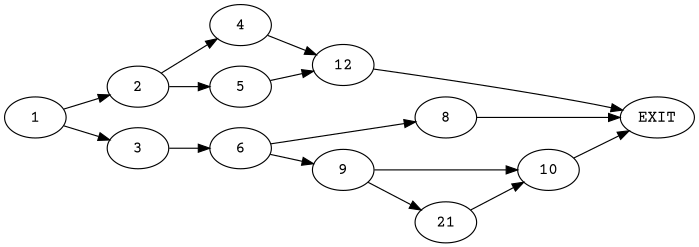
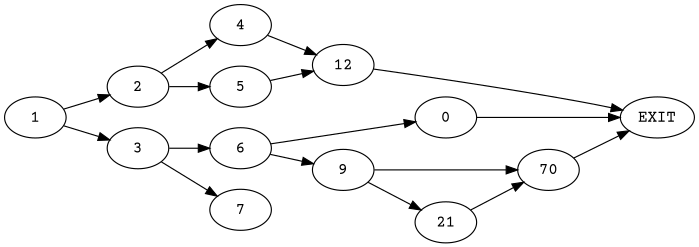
(446, 117) -> (446, 117)
(548, 170) -> (548, 170)
none -> (241, 210)
